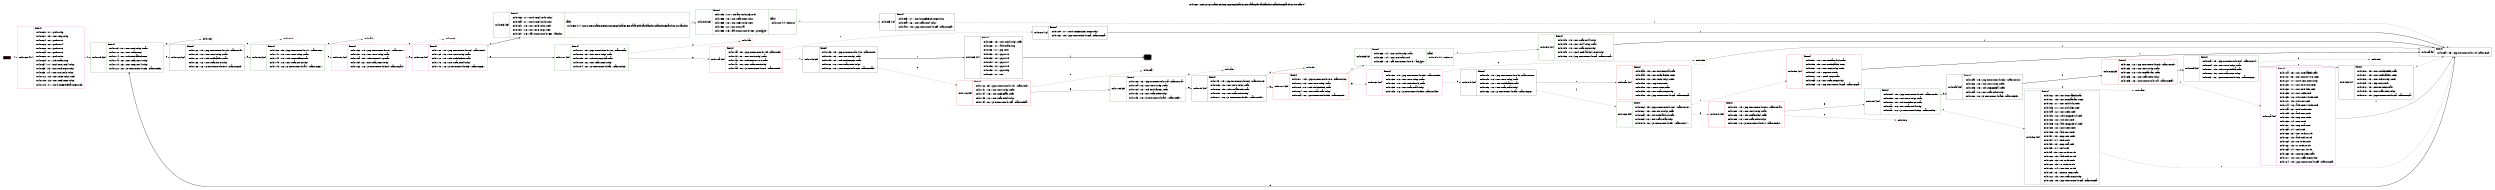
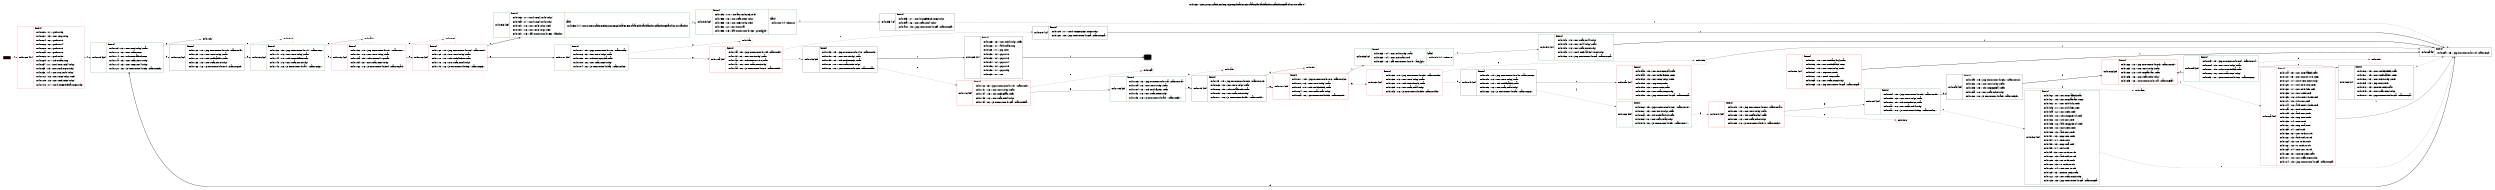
(2180, 70) -> (2181, 73)
(1739, 93) -> none
